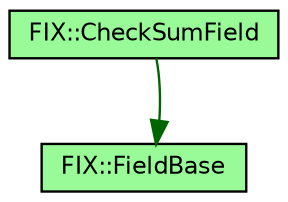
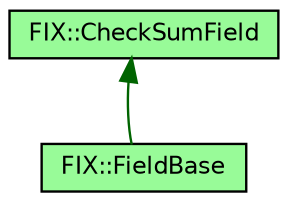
(160, 89) -> (128, 113)
